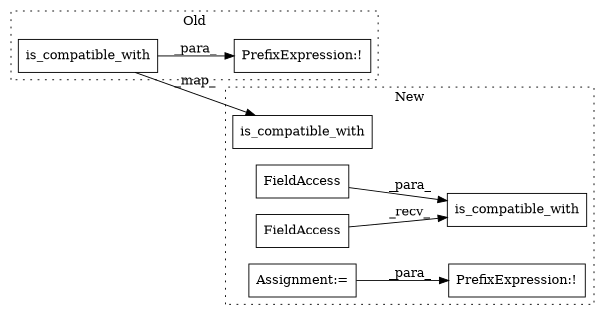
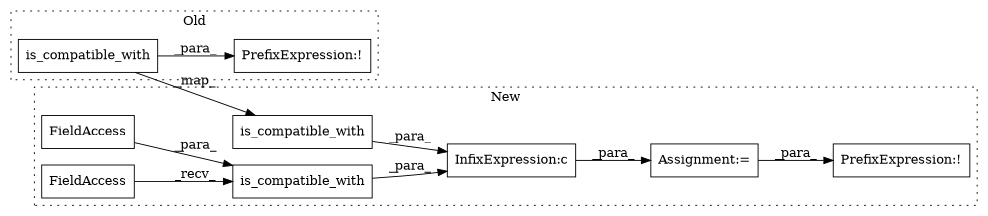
none -> (512, 160)
